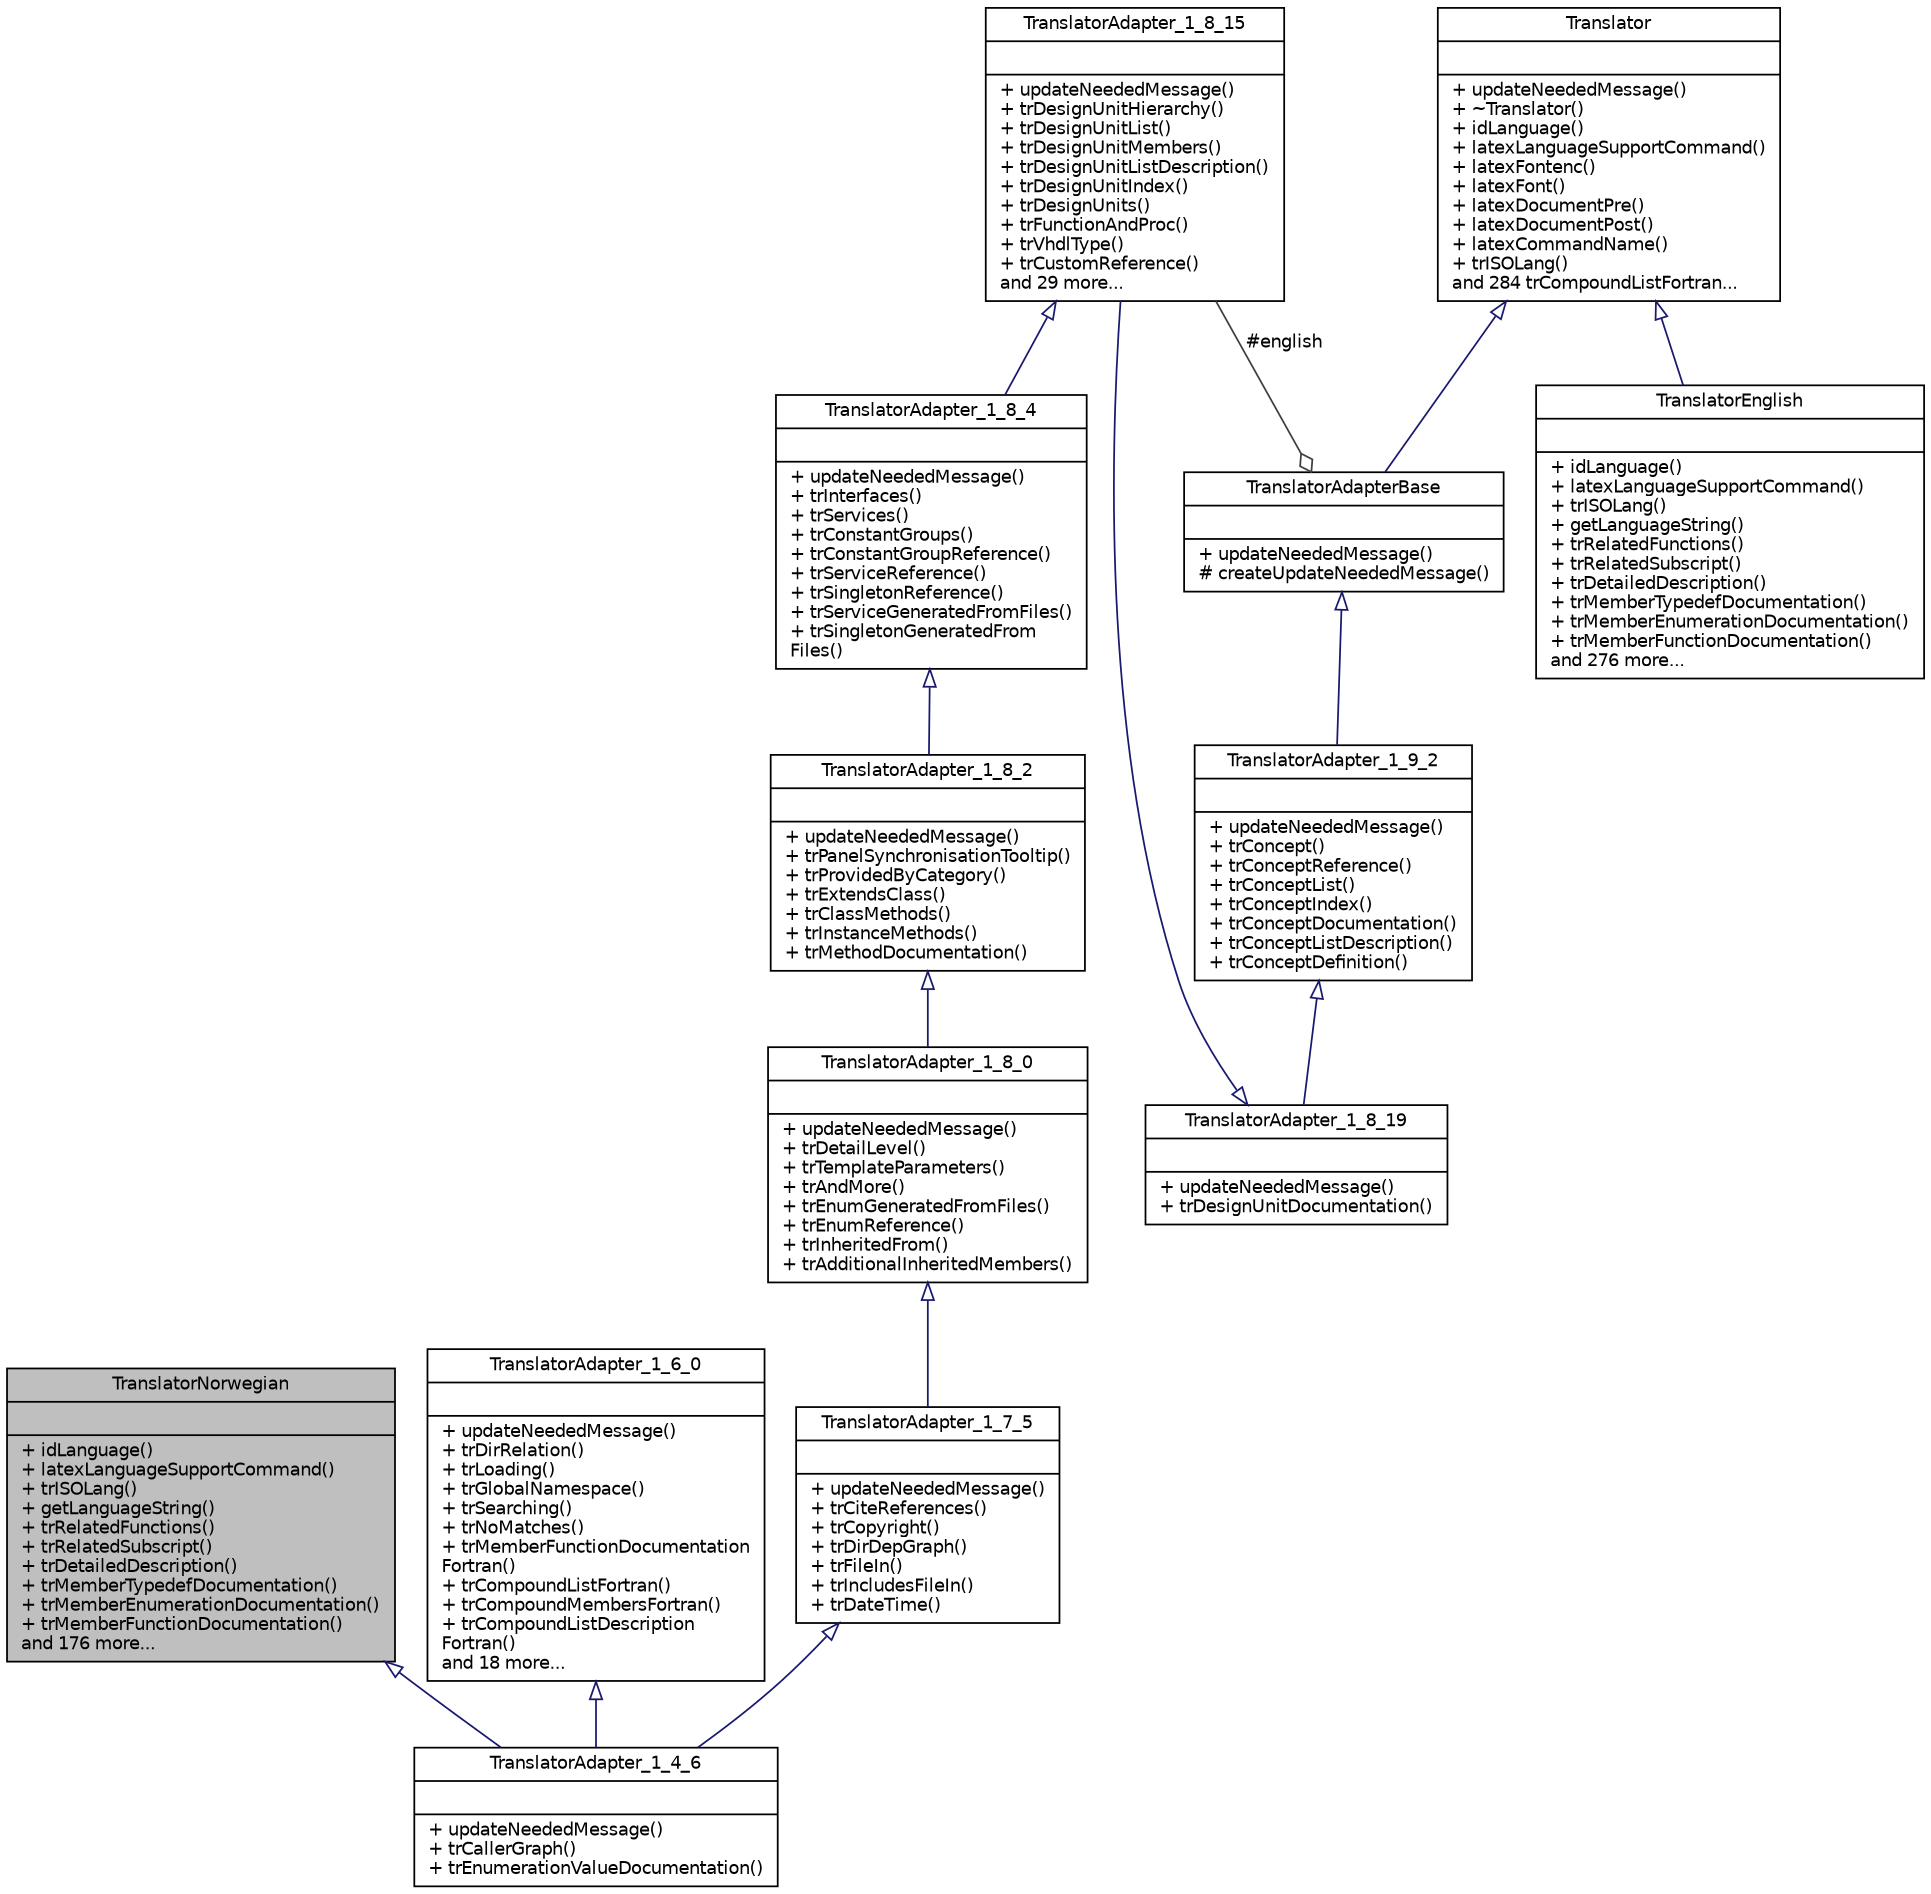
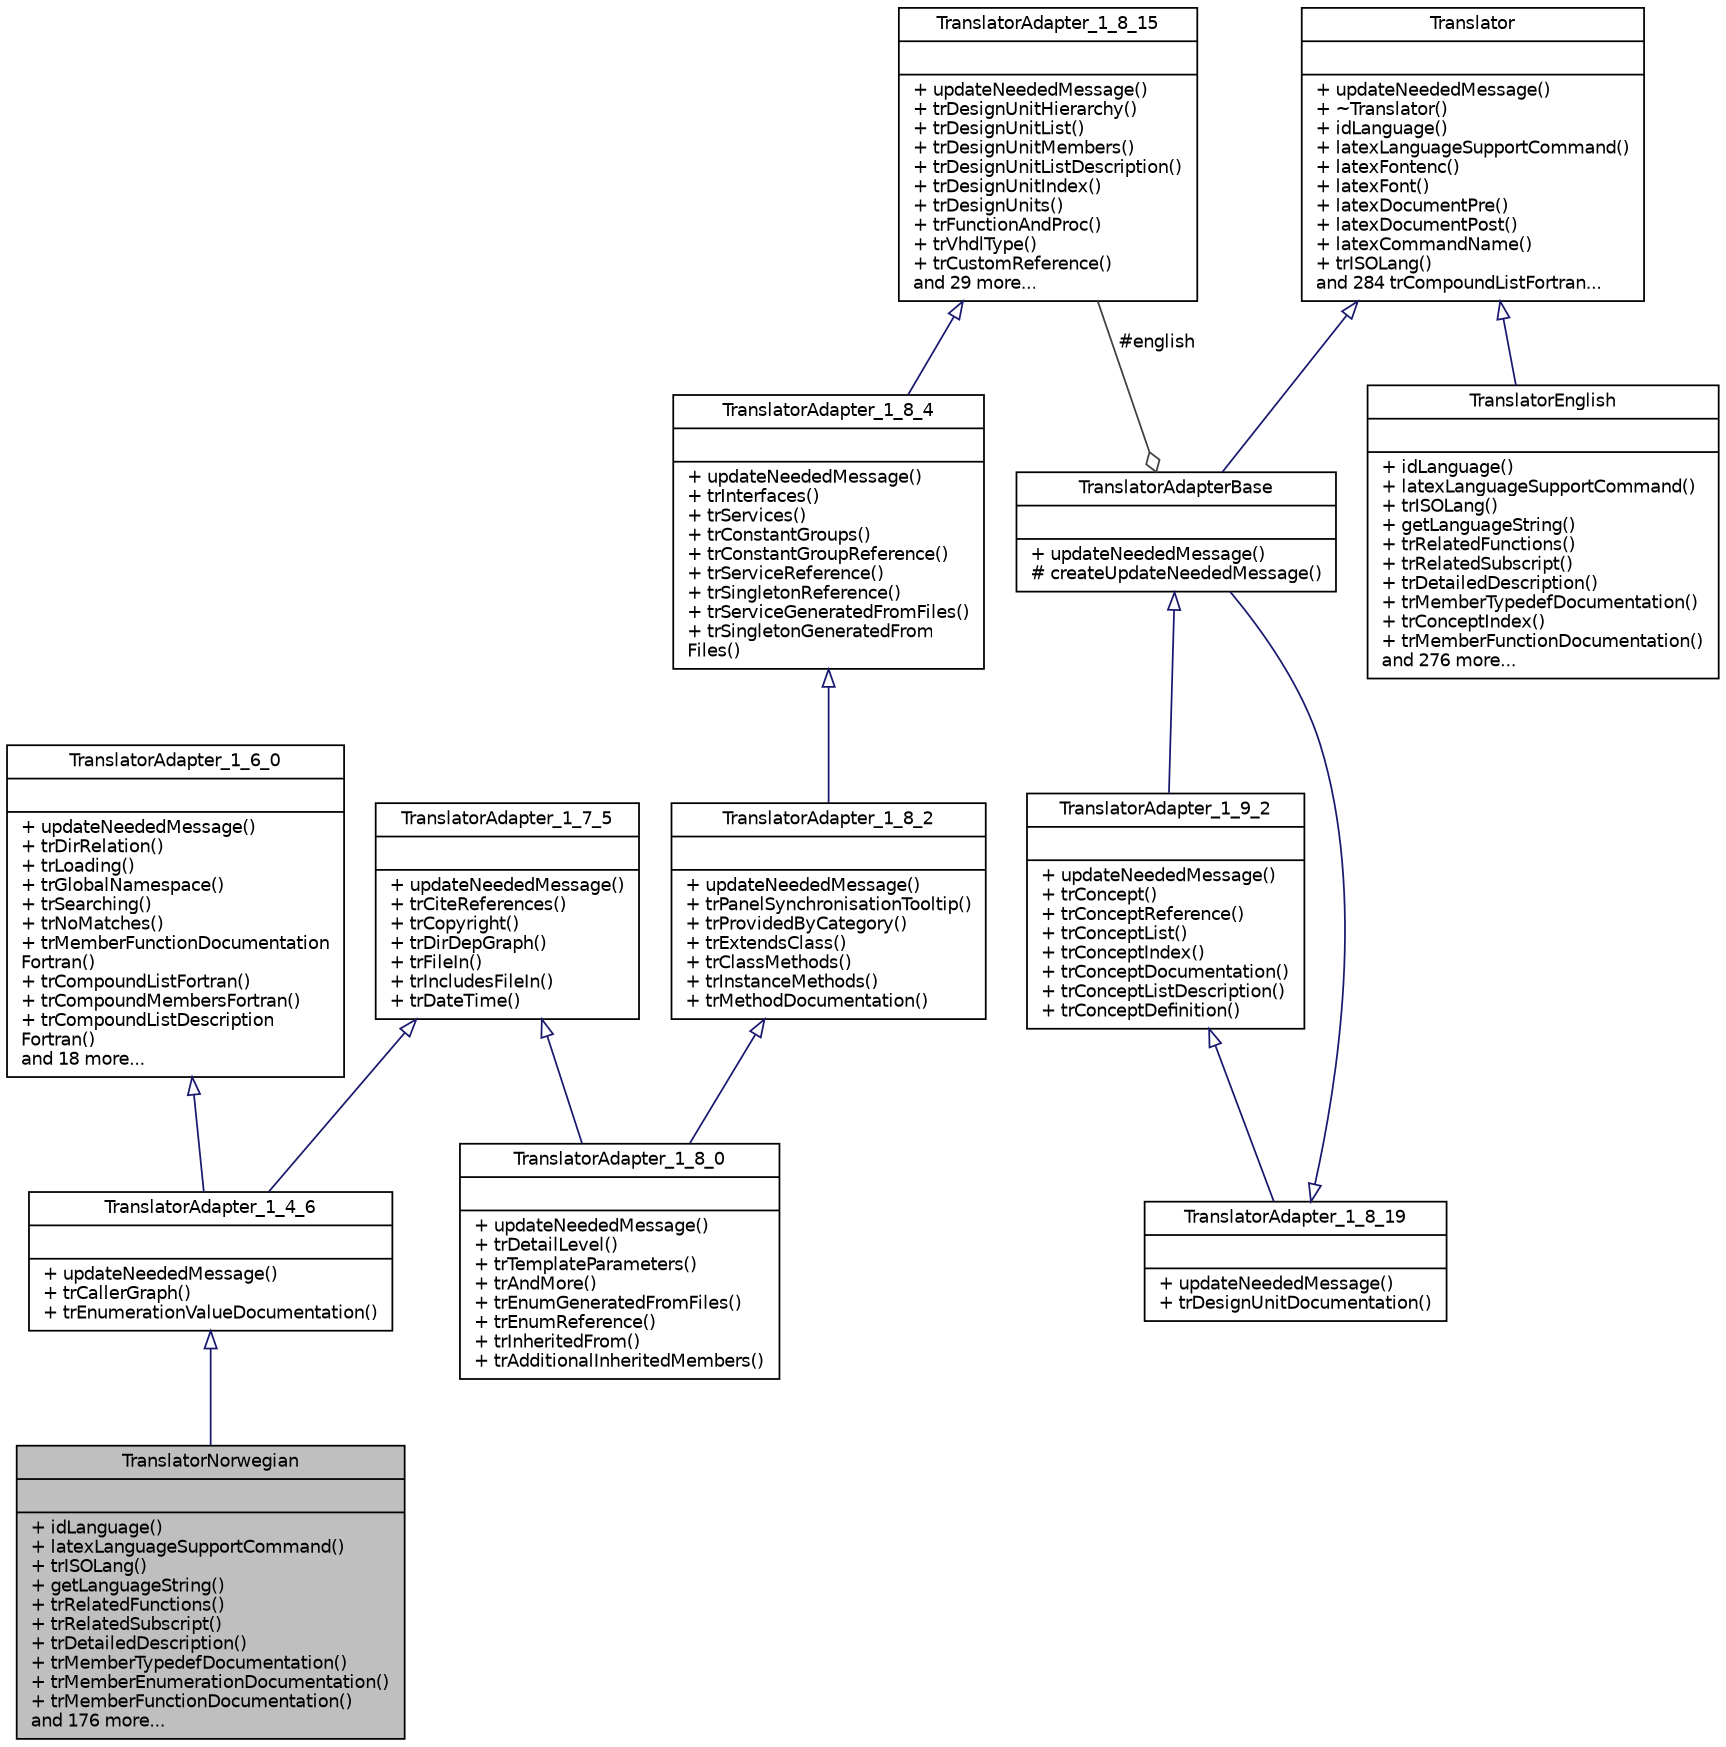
(1730, 622) -> (1464, 622)
(1124, 706) -> (1343, 875)
(928, 1353) -> (565, 1090)
(450, 1710) -> (211, 1397)
